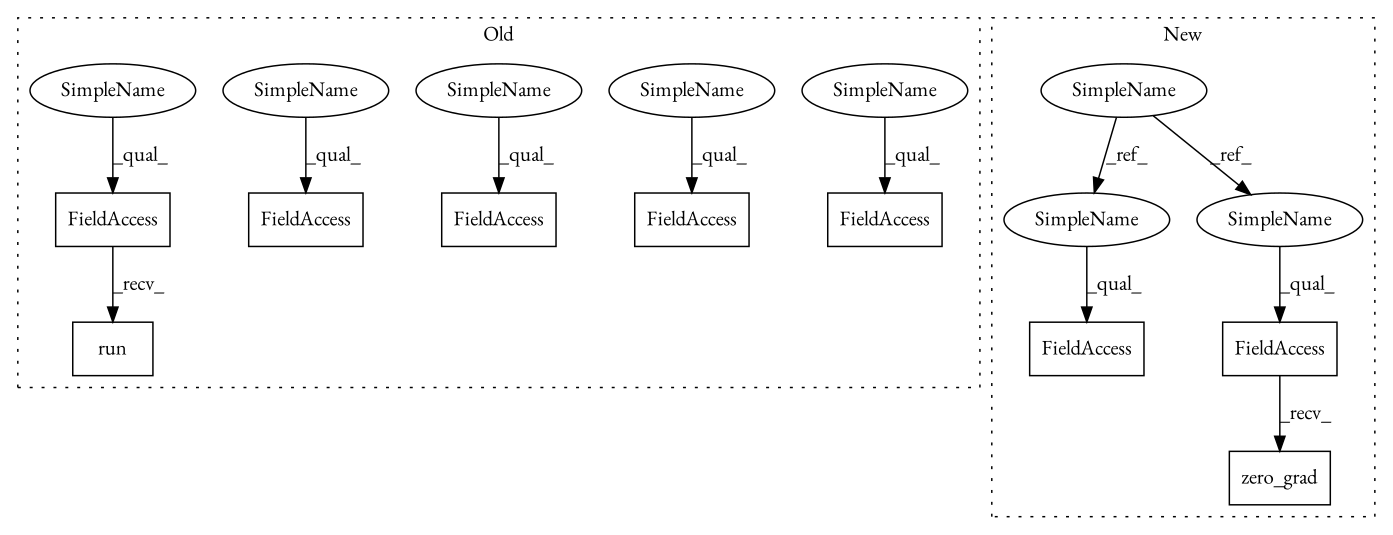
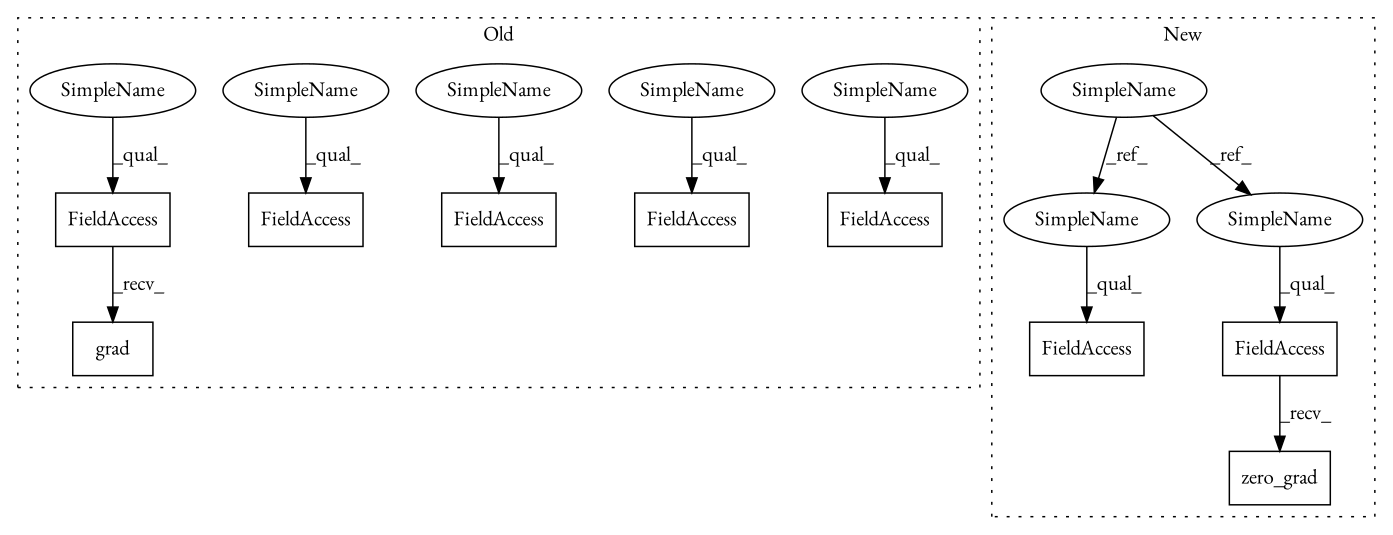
(113, 349) -> (113, 349)
